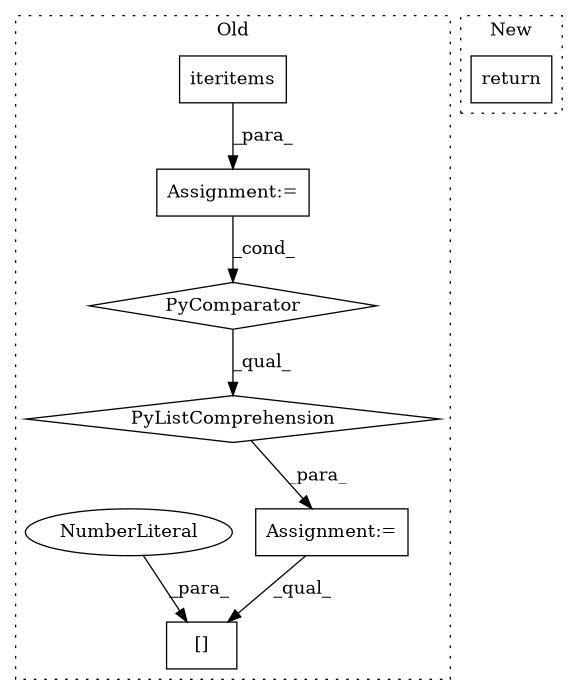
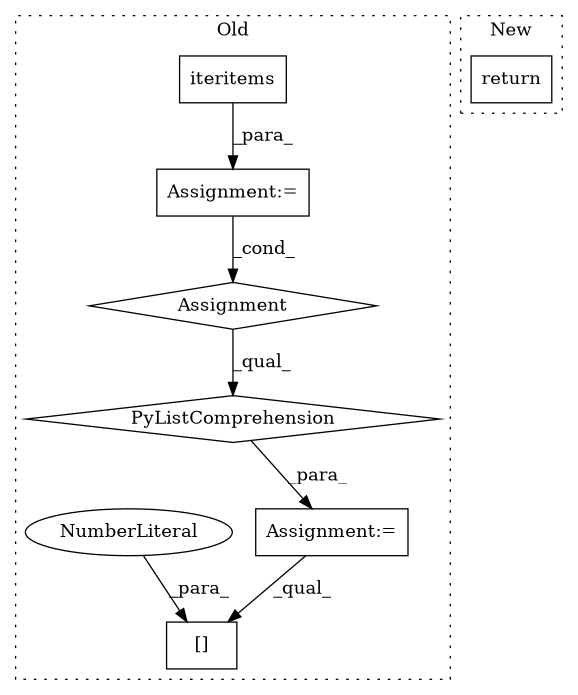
(233, 306) -> (233, 306)
